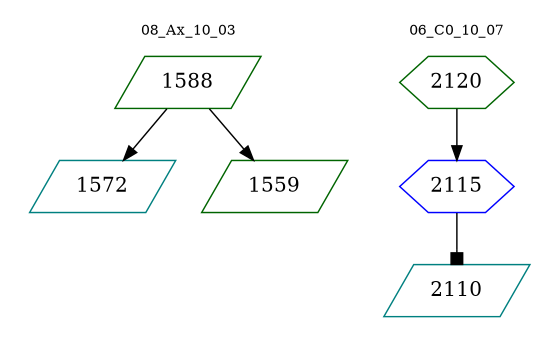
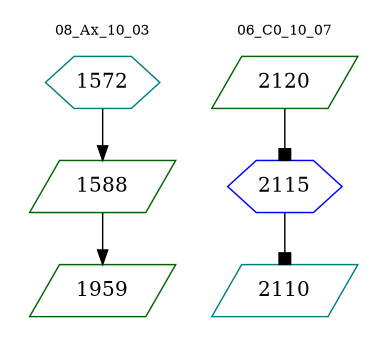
(457, 82) -> (285, 82)
(457, 127) -> (285, 127)
(150, 129) -> (103, 127)
(103, 187) -> (103, 82)
(275, 187) -> (103, 291)
